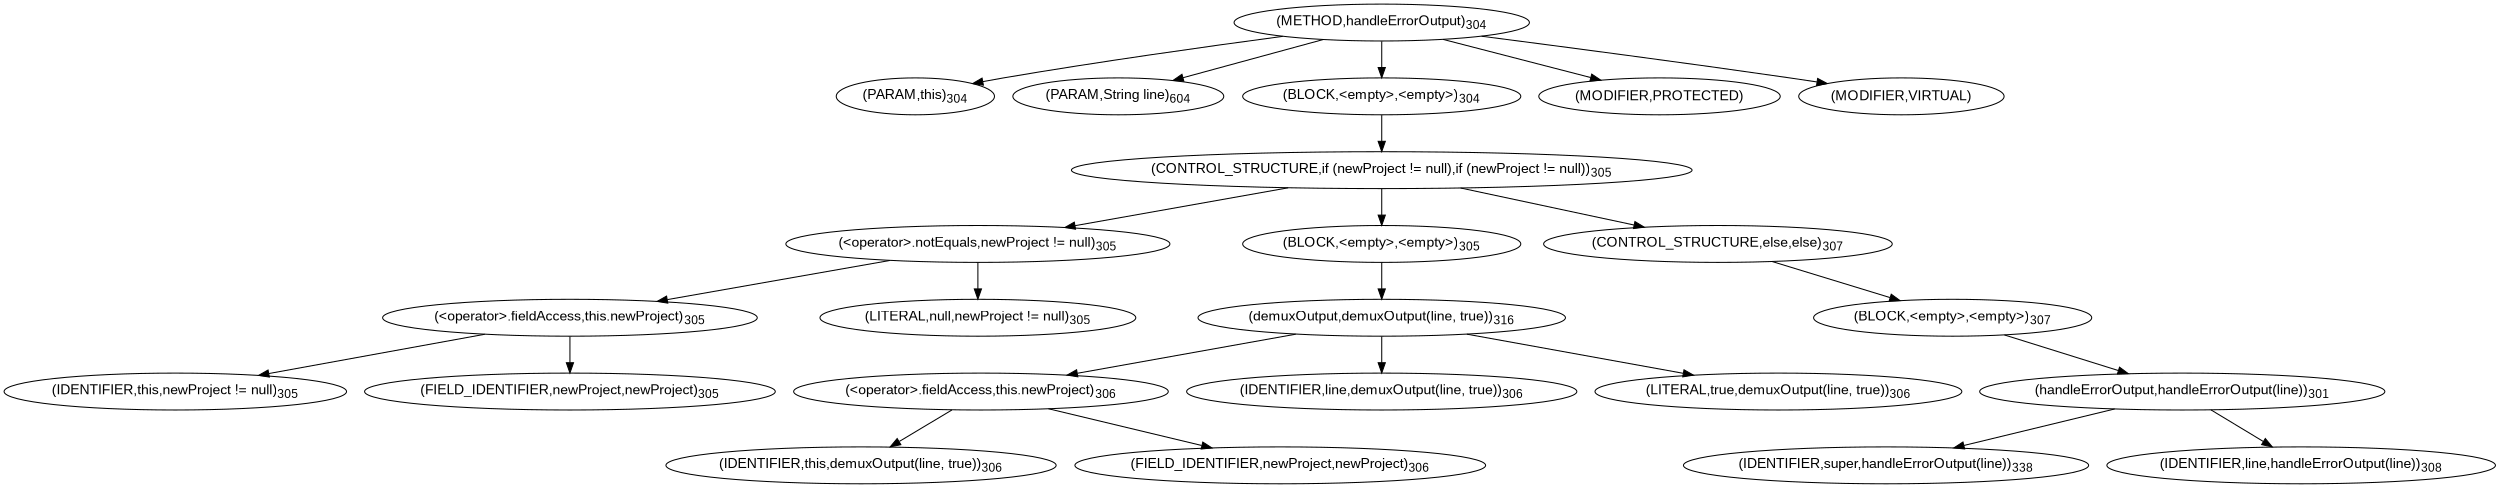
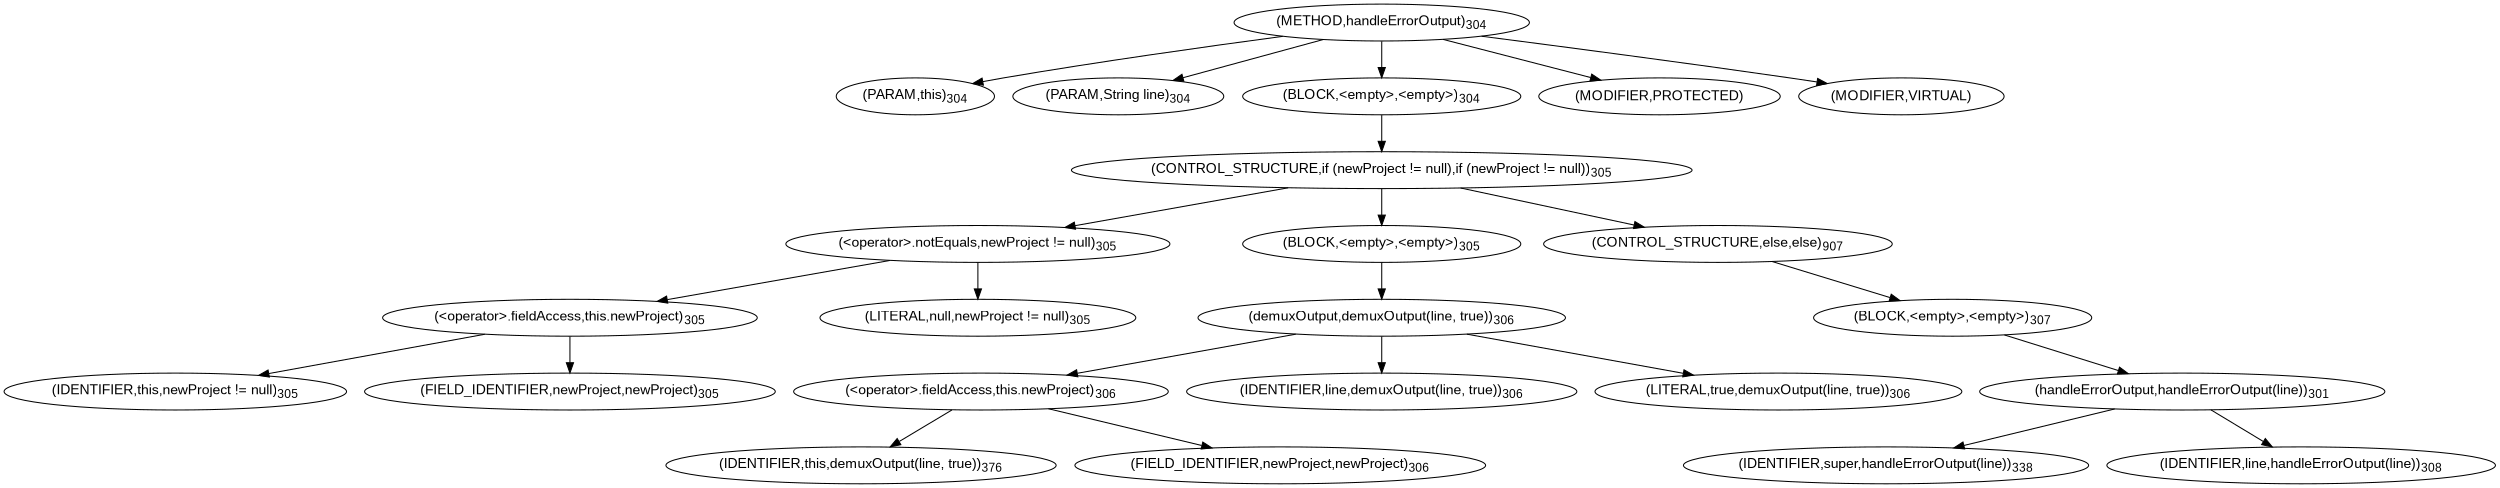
(1180, 95) -> (1180, 95)
(1833, 242) -> (1833, 242)
(1504, 316) -> (1504, 316)
(992, 464) -> (992, 464)
